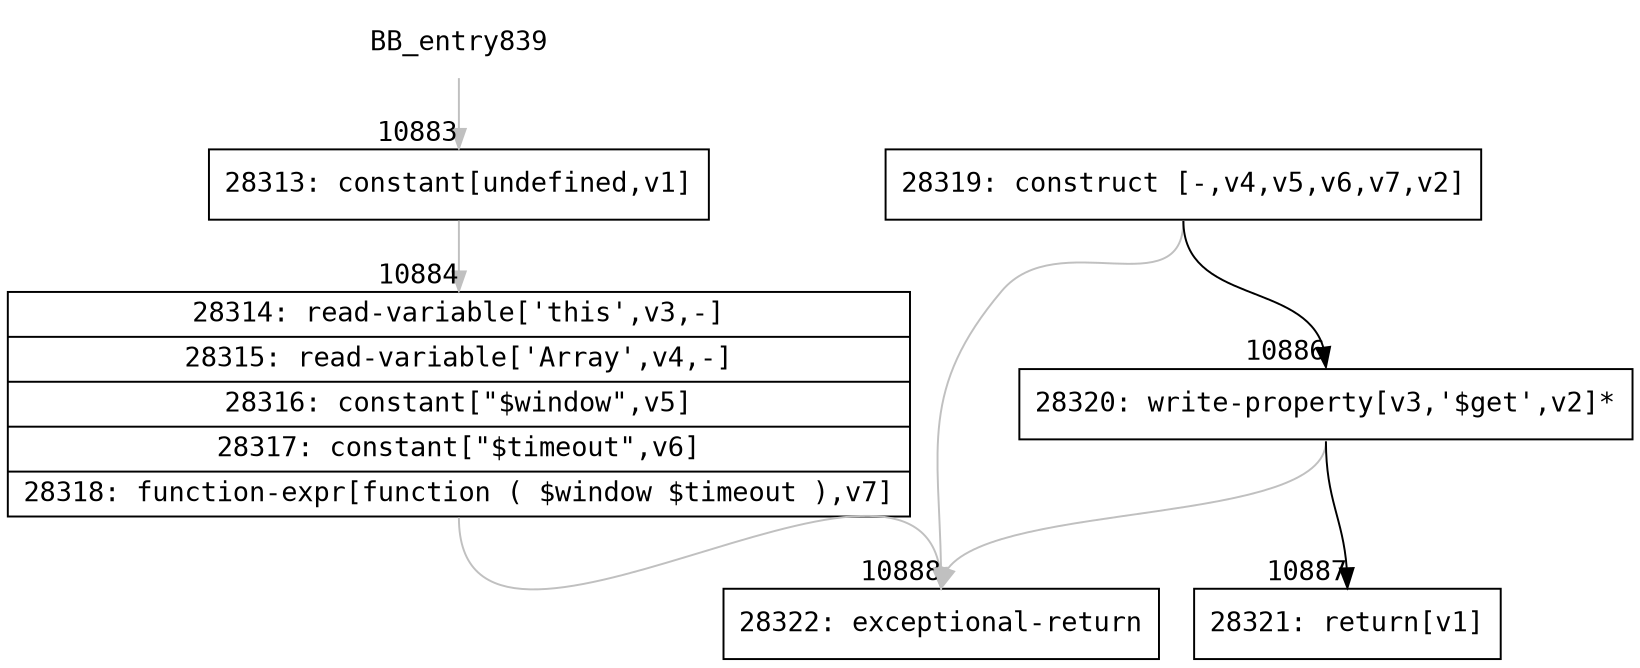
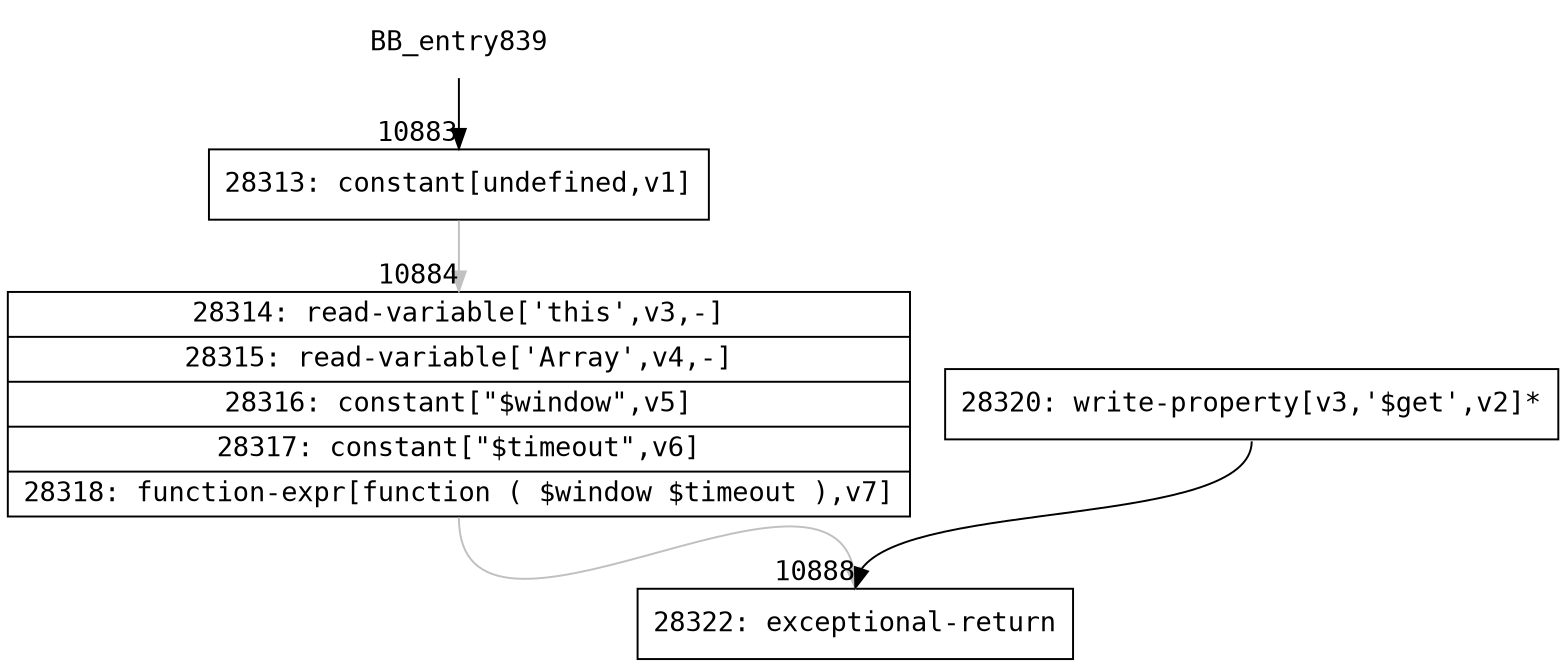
(459, 103) -> (459, 103)
(1183, 185) -> none
(1143, 513) -> (1063, 513)
(1347, 624) -> none
